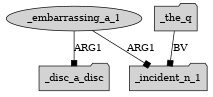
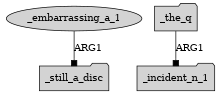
(118, 46) -> none
(180, 48) -> (190, 48)
(74, 78) -> (74, 78)
